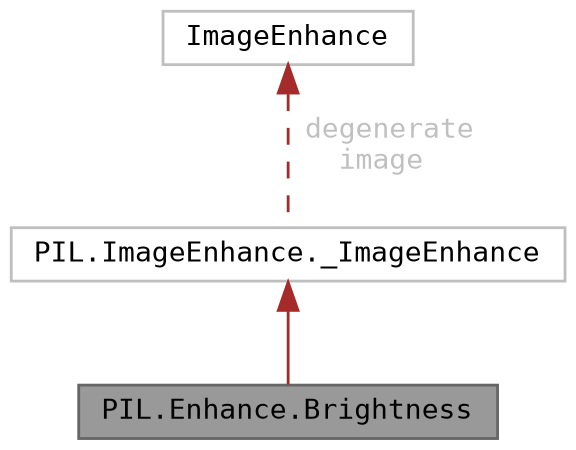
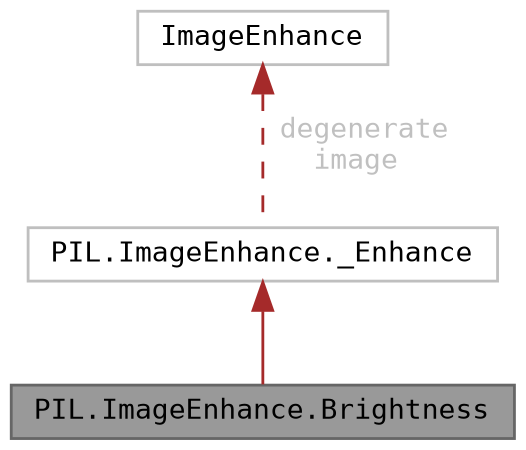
(288, 254) -> (263, 254)
(288, 412) -> (263, 412)
